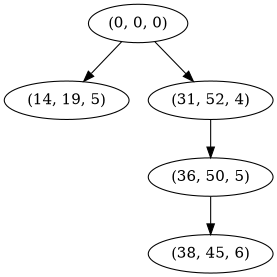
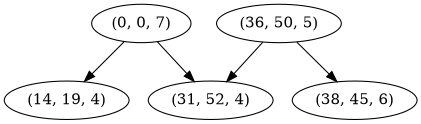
(138, 23) -> (141, 23)
(67, 100) -> (67, 100)
(211, 133) -> (248, 58)
